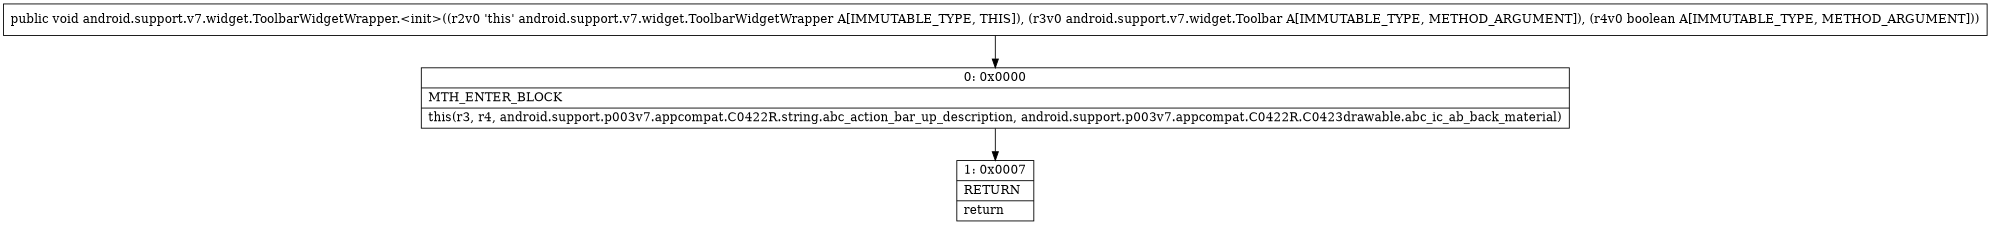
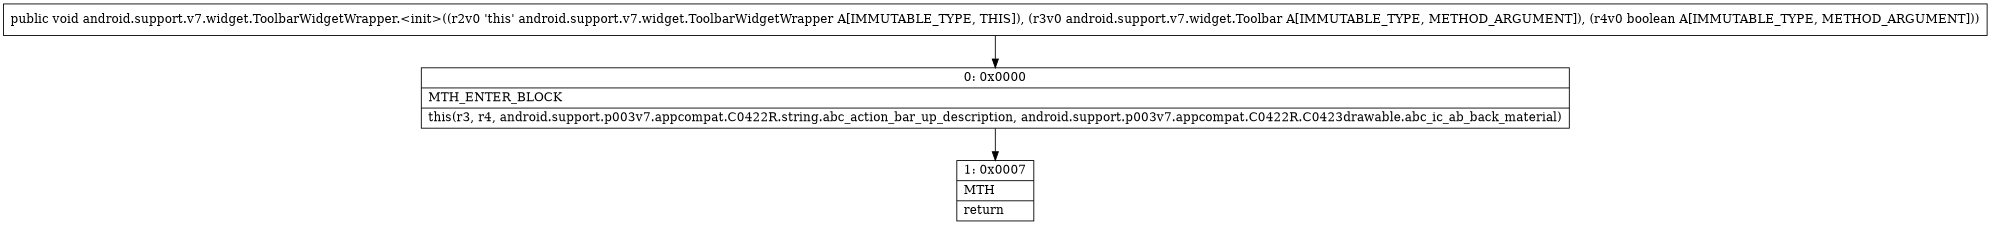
(992, 190) -> (980, 190)
